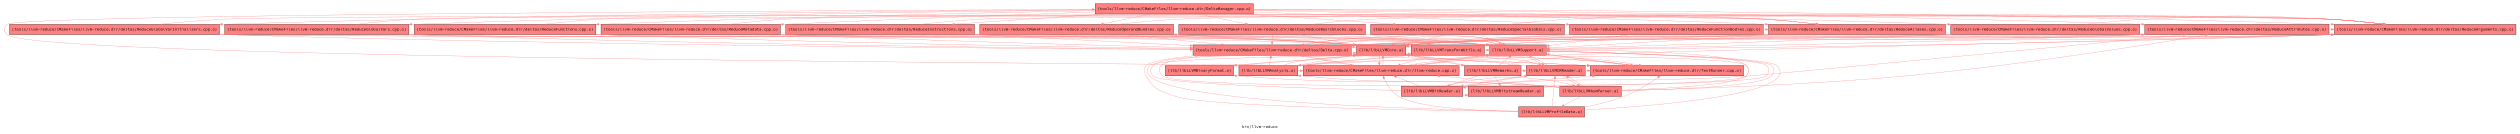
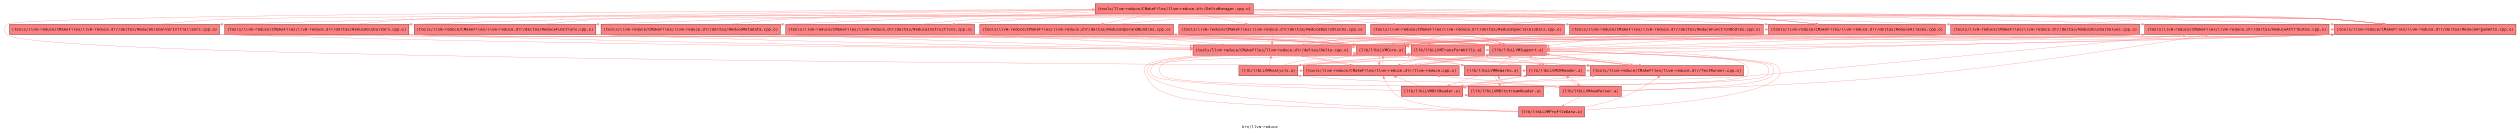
(1686, 59) -> none
(1199, 71) -> none
(1503, 77) -> none
none -> (1502, 82)
(1554, 93) -> none
